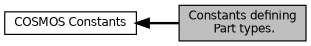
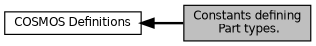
(71, 23) -> (73, 23)
